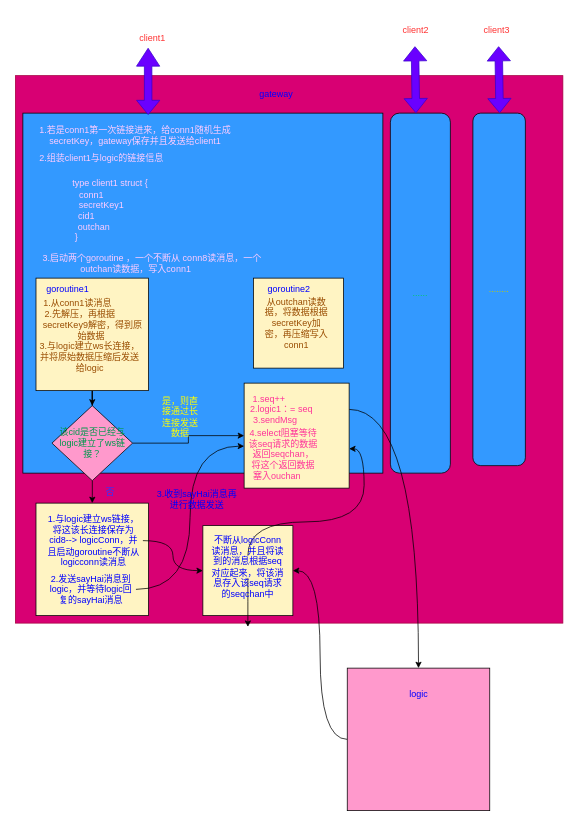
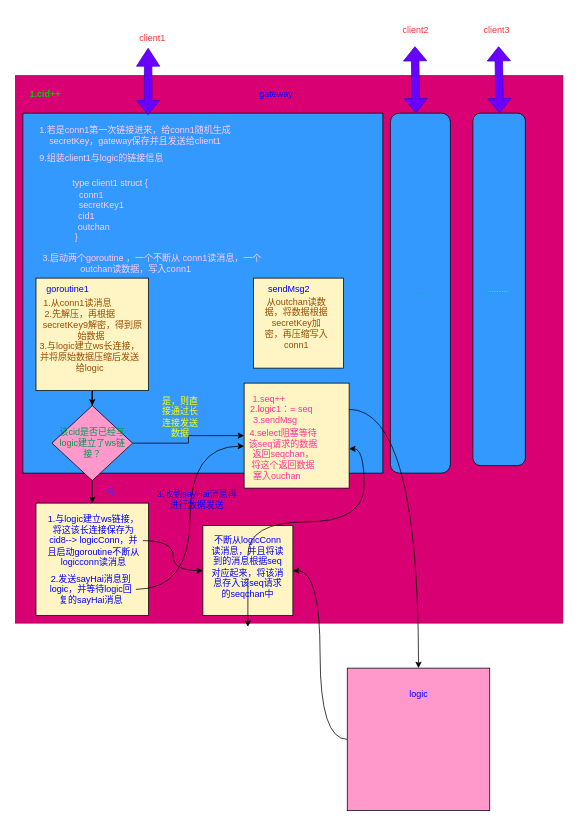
none -> (45, 94)
(102, 158) -> (102, 158)
(152, 263) -> (152, 263)
(289, 289) -> (289, 289)
